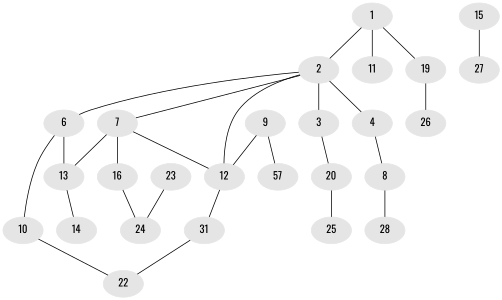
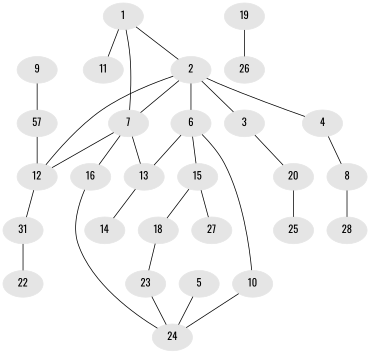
(399, 43) -> (131, 70)
none -> (194, 150)
(245, 150) -> (37, 150)
none -> (158, 230)
(73, 257) -> (212, 311)
none -> (199, 284)
